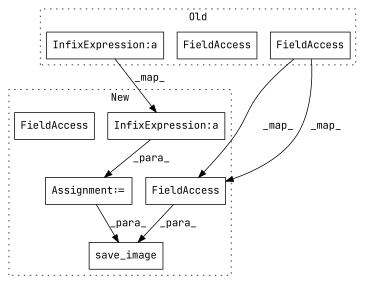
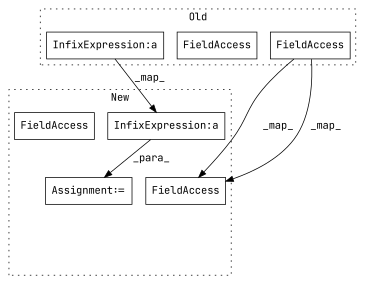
(126, 256) -> none
